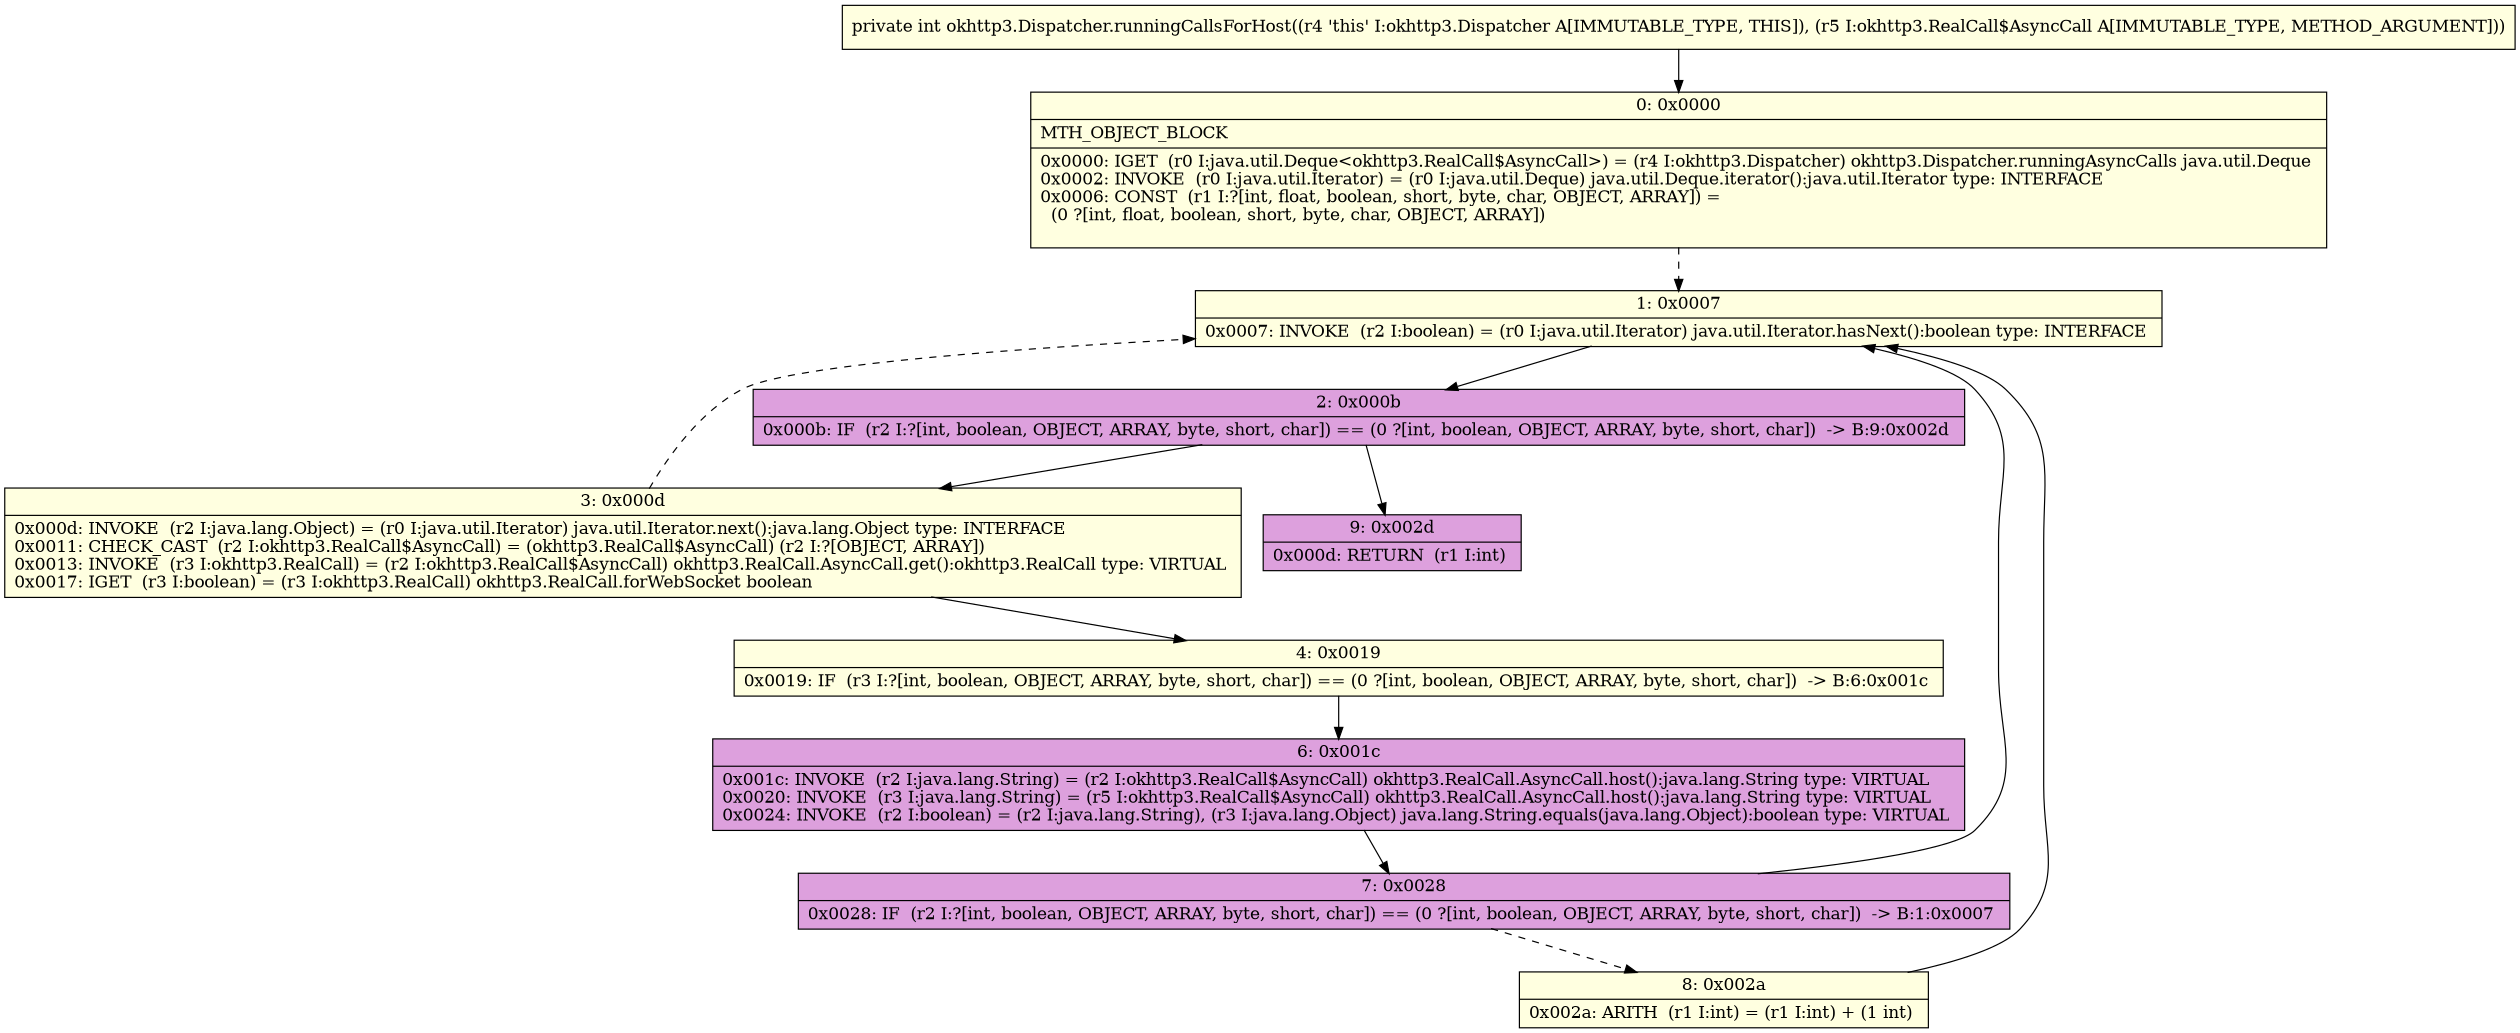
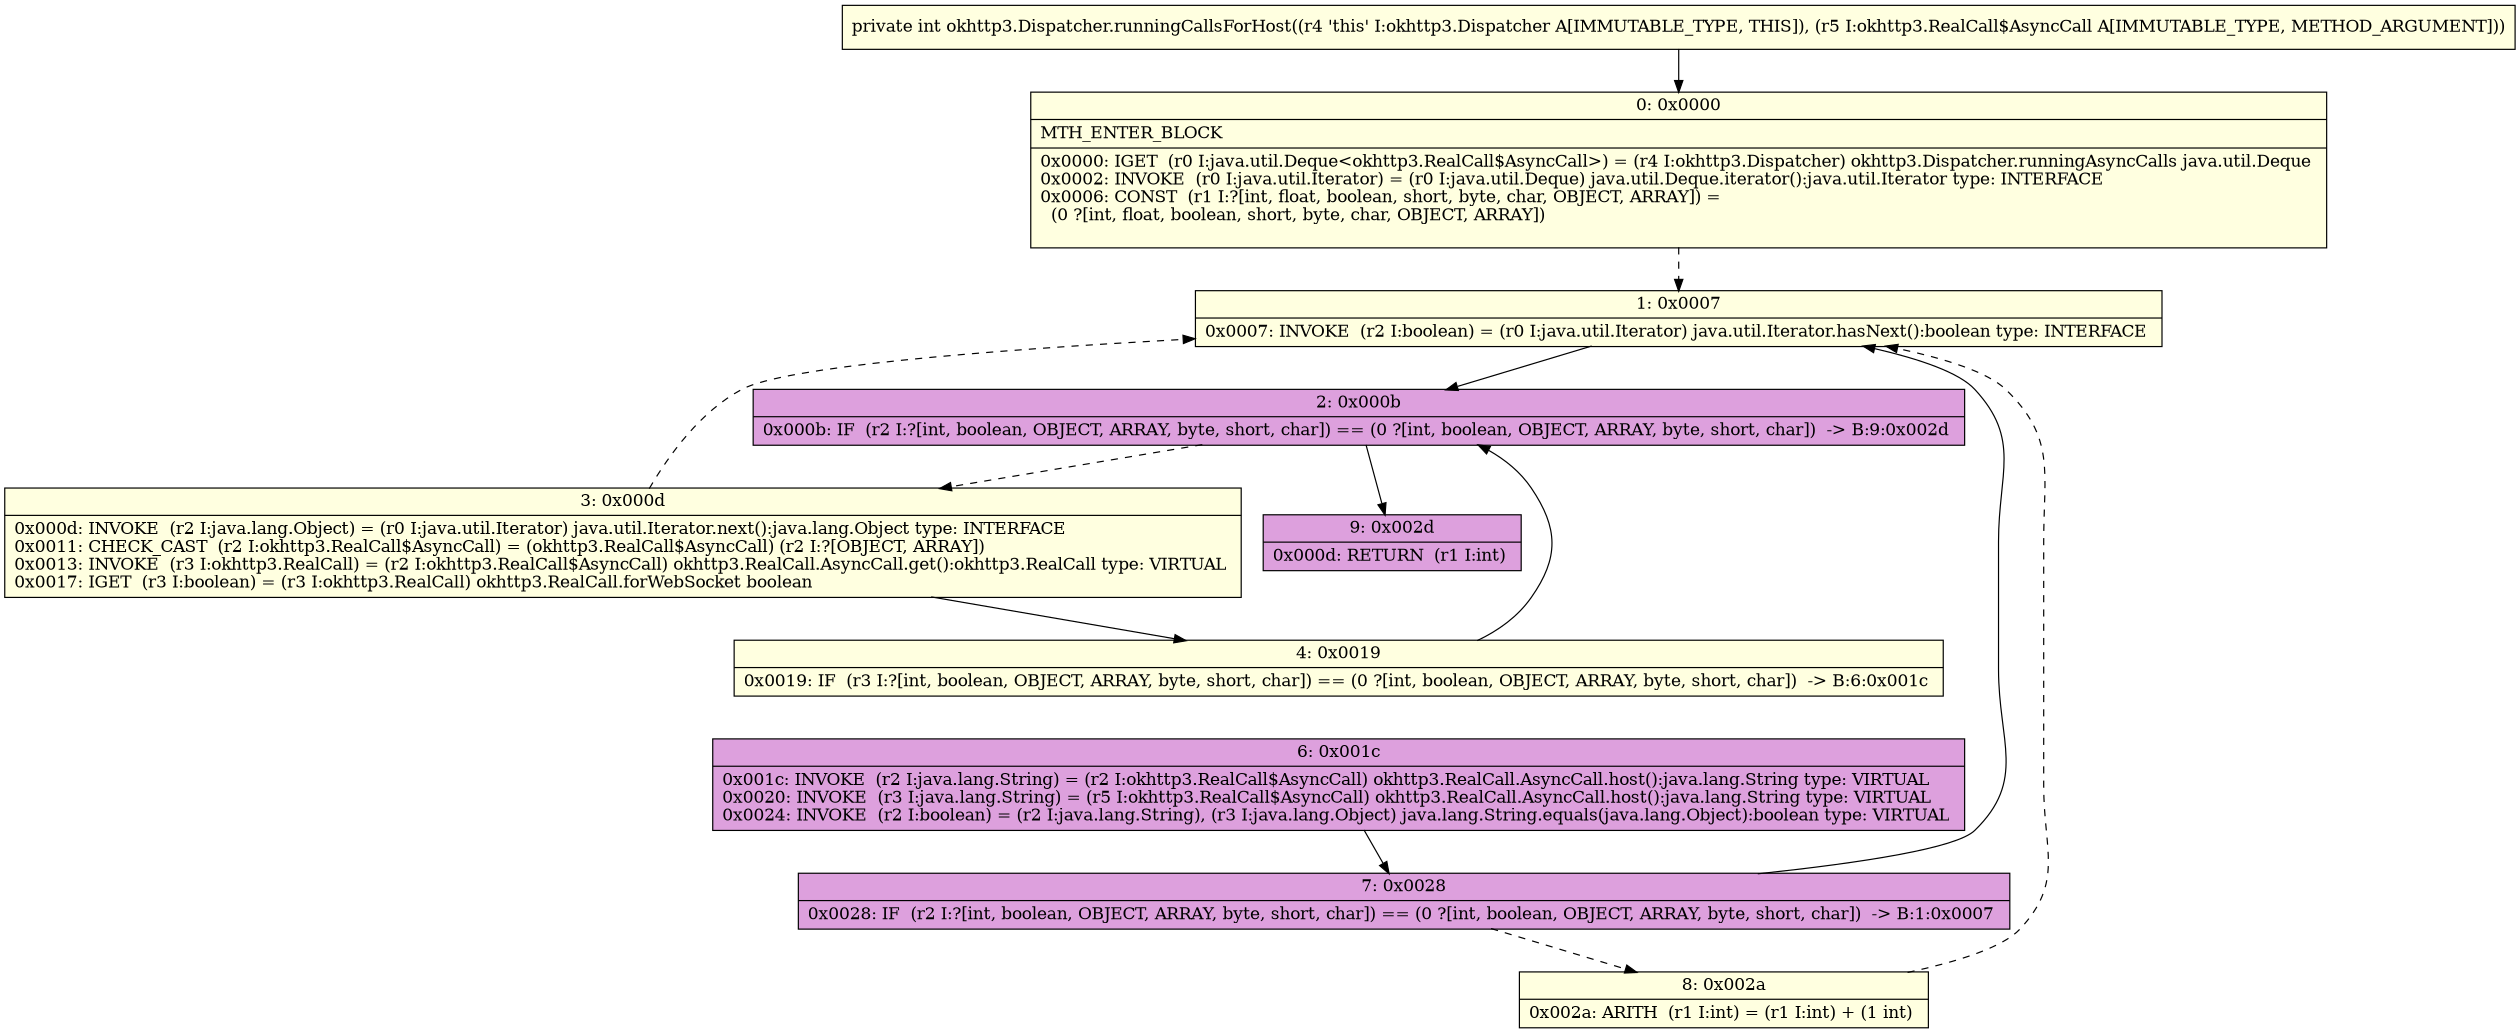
(1134, 133) -> (1132, 133)
(1077, 466) -> (1077, 466)
(2044, 660) -> (2044, 660)
(1339, 711) -> (1551, 549)
